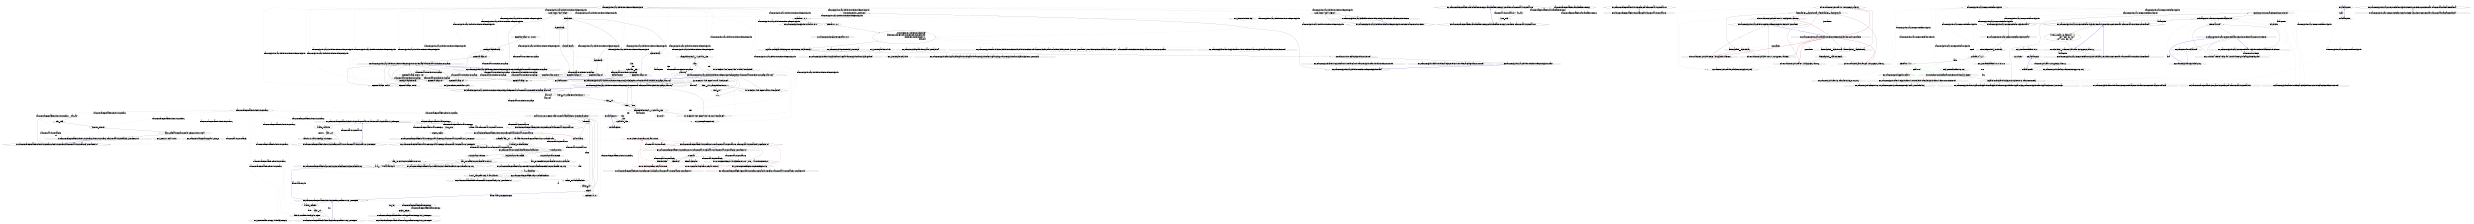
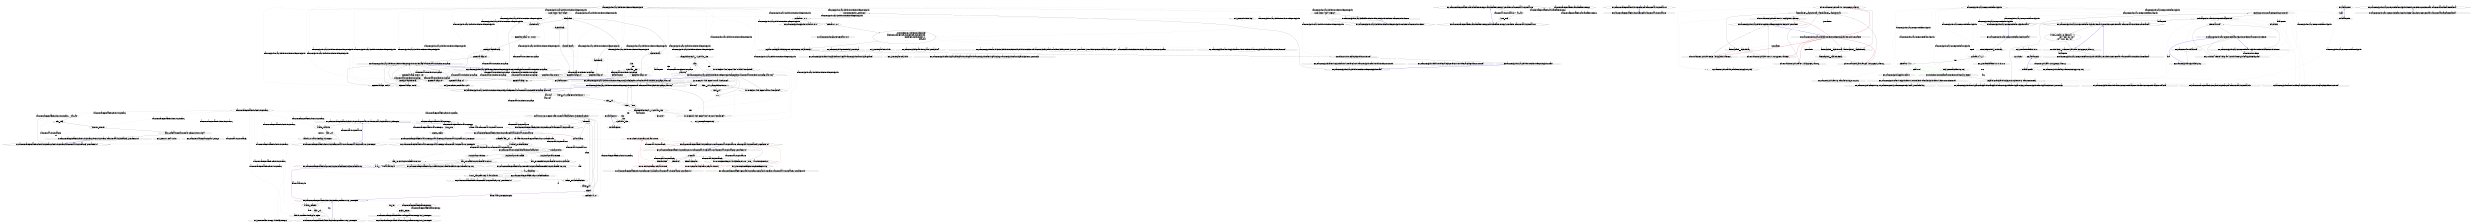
none -> (534, 25)
(1955, 60) -> (1955, 60)
